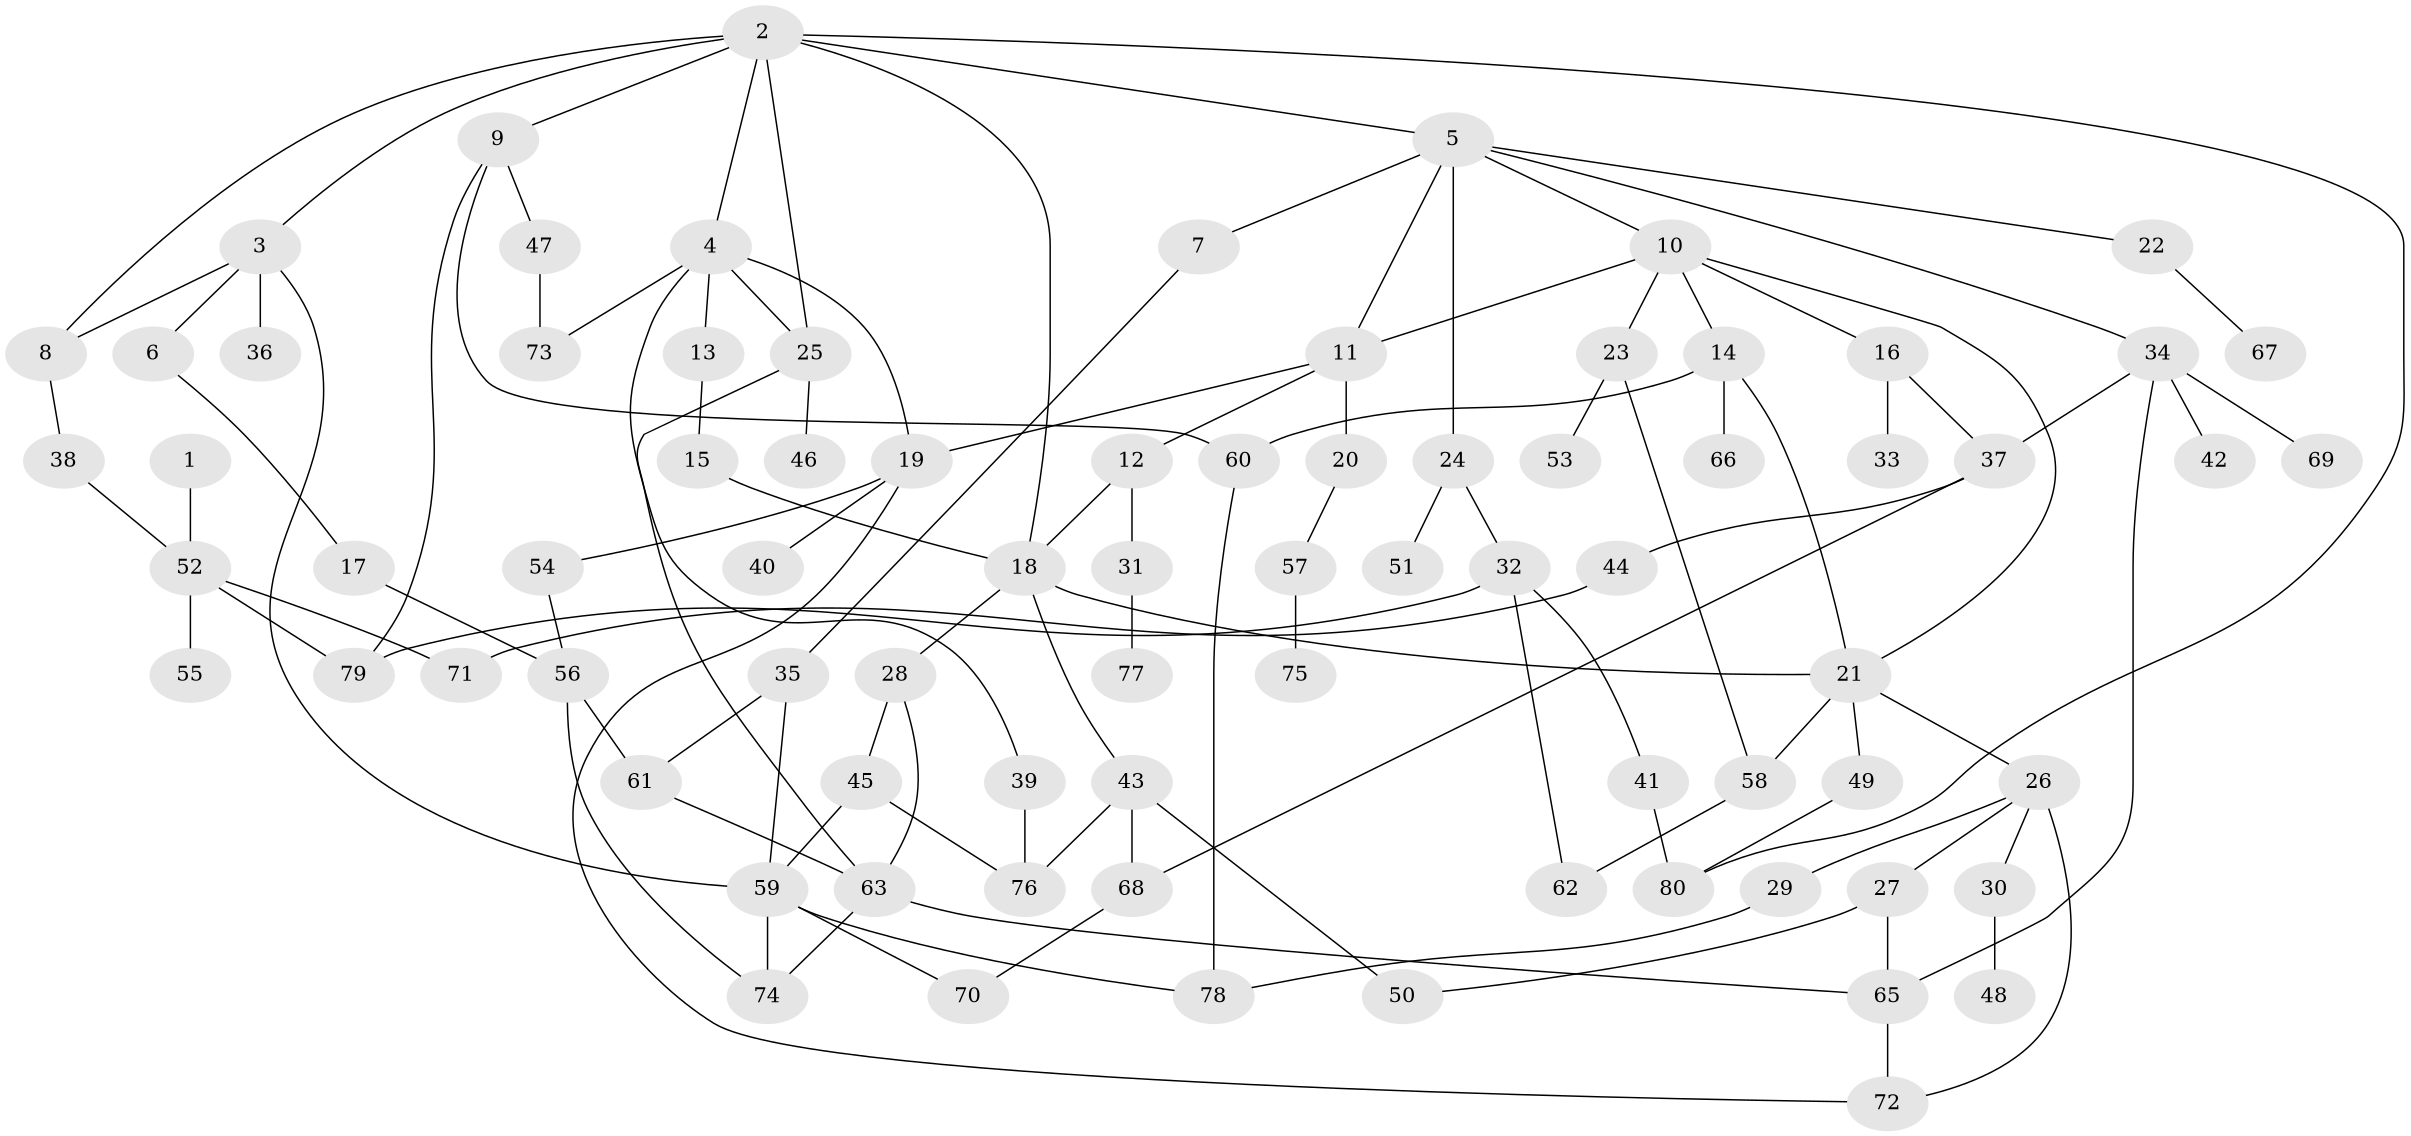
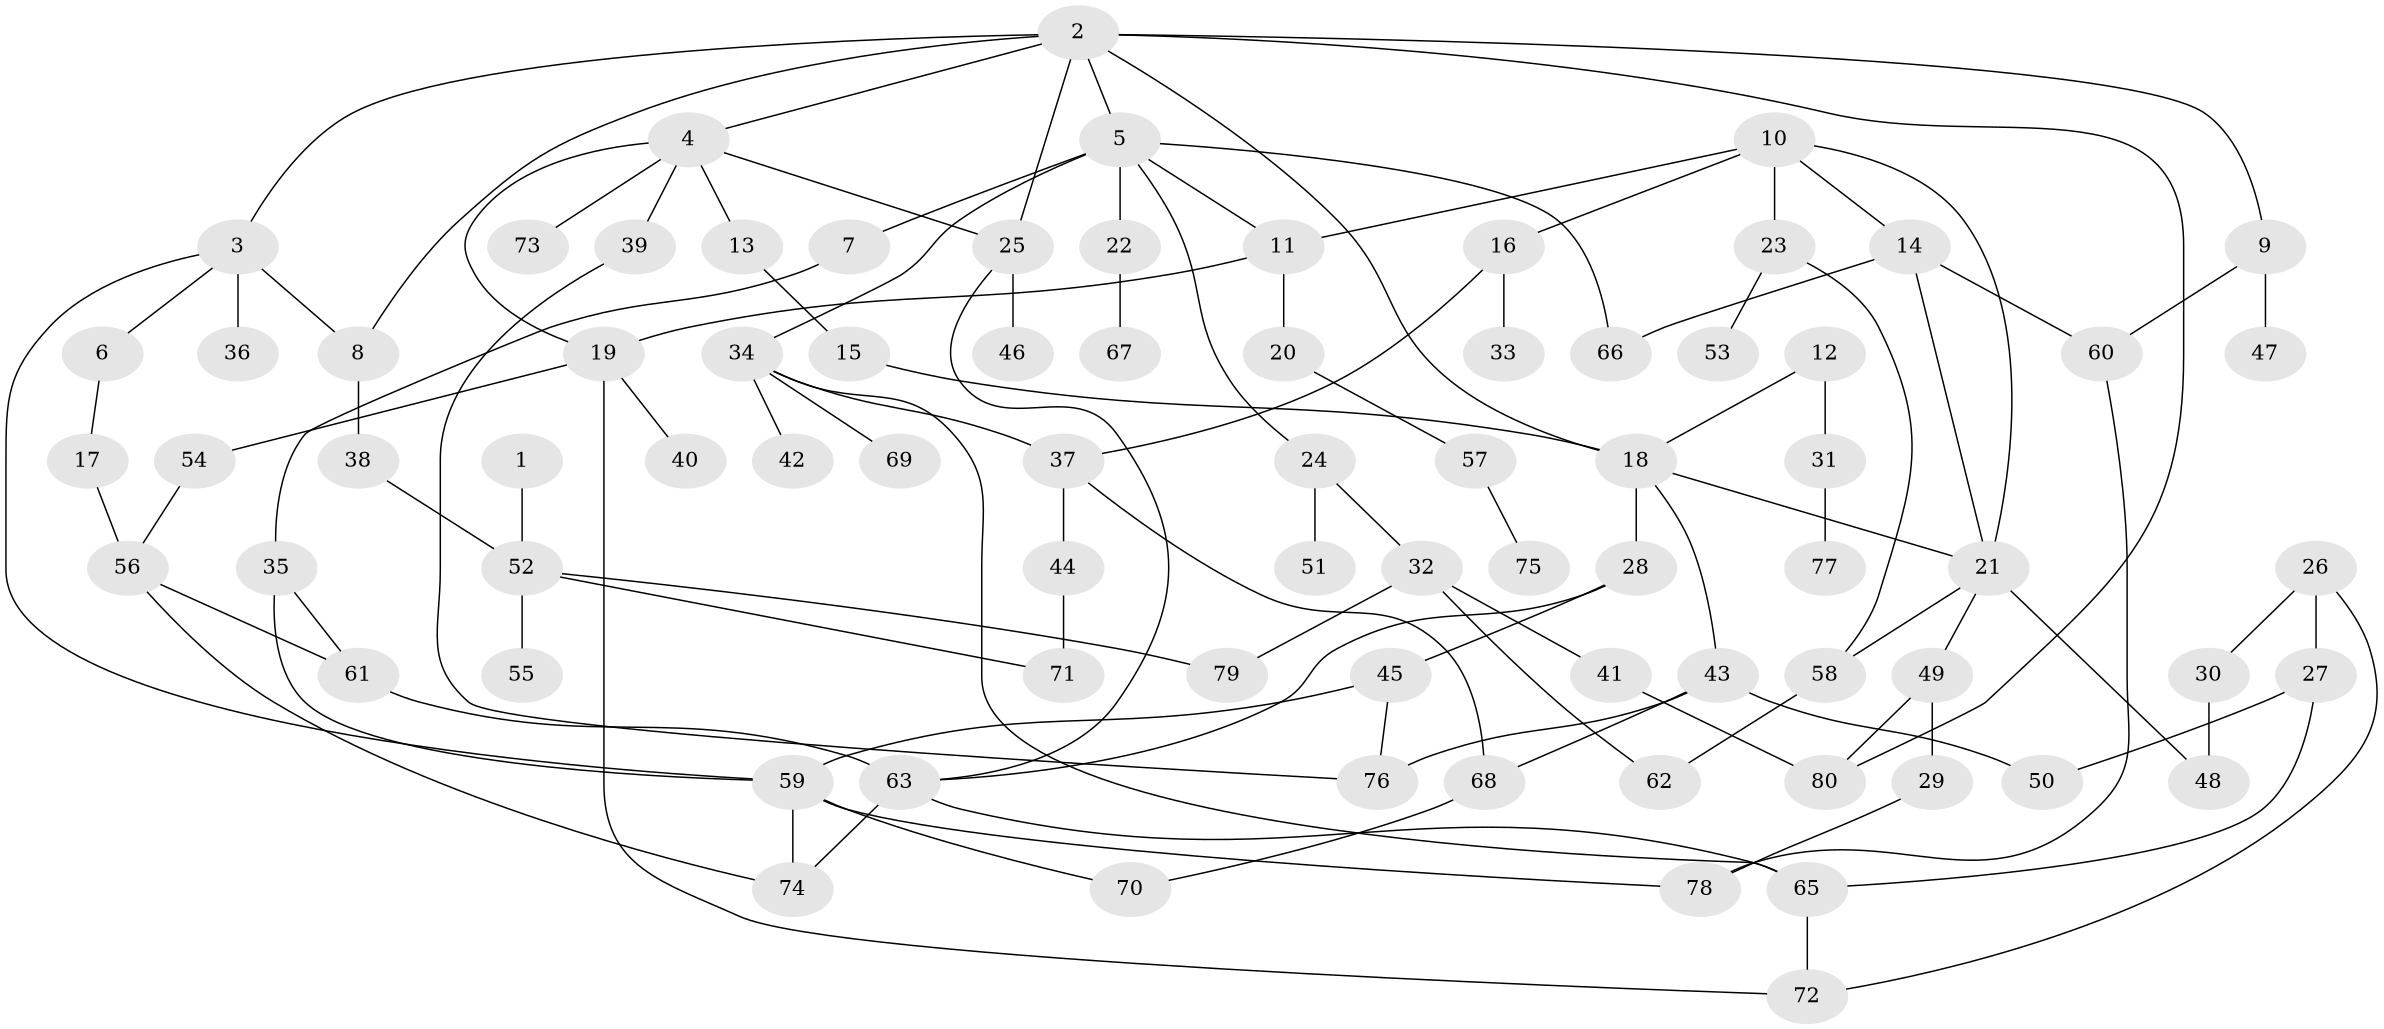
(1562, 193) -> (1422, 175)
(540, 301) -> none
(1239, 408) -> none
(433, 410) -> none
(1945, 729) -> (2099, 675)
(1909, 835) -> (1932, 720)
